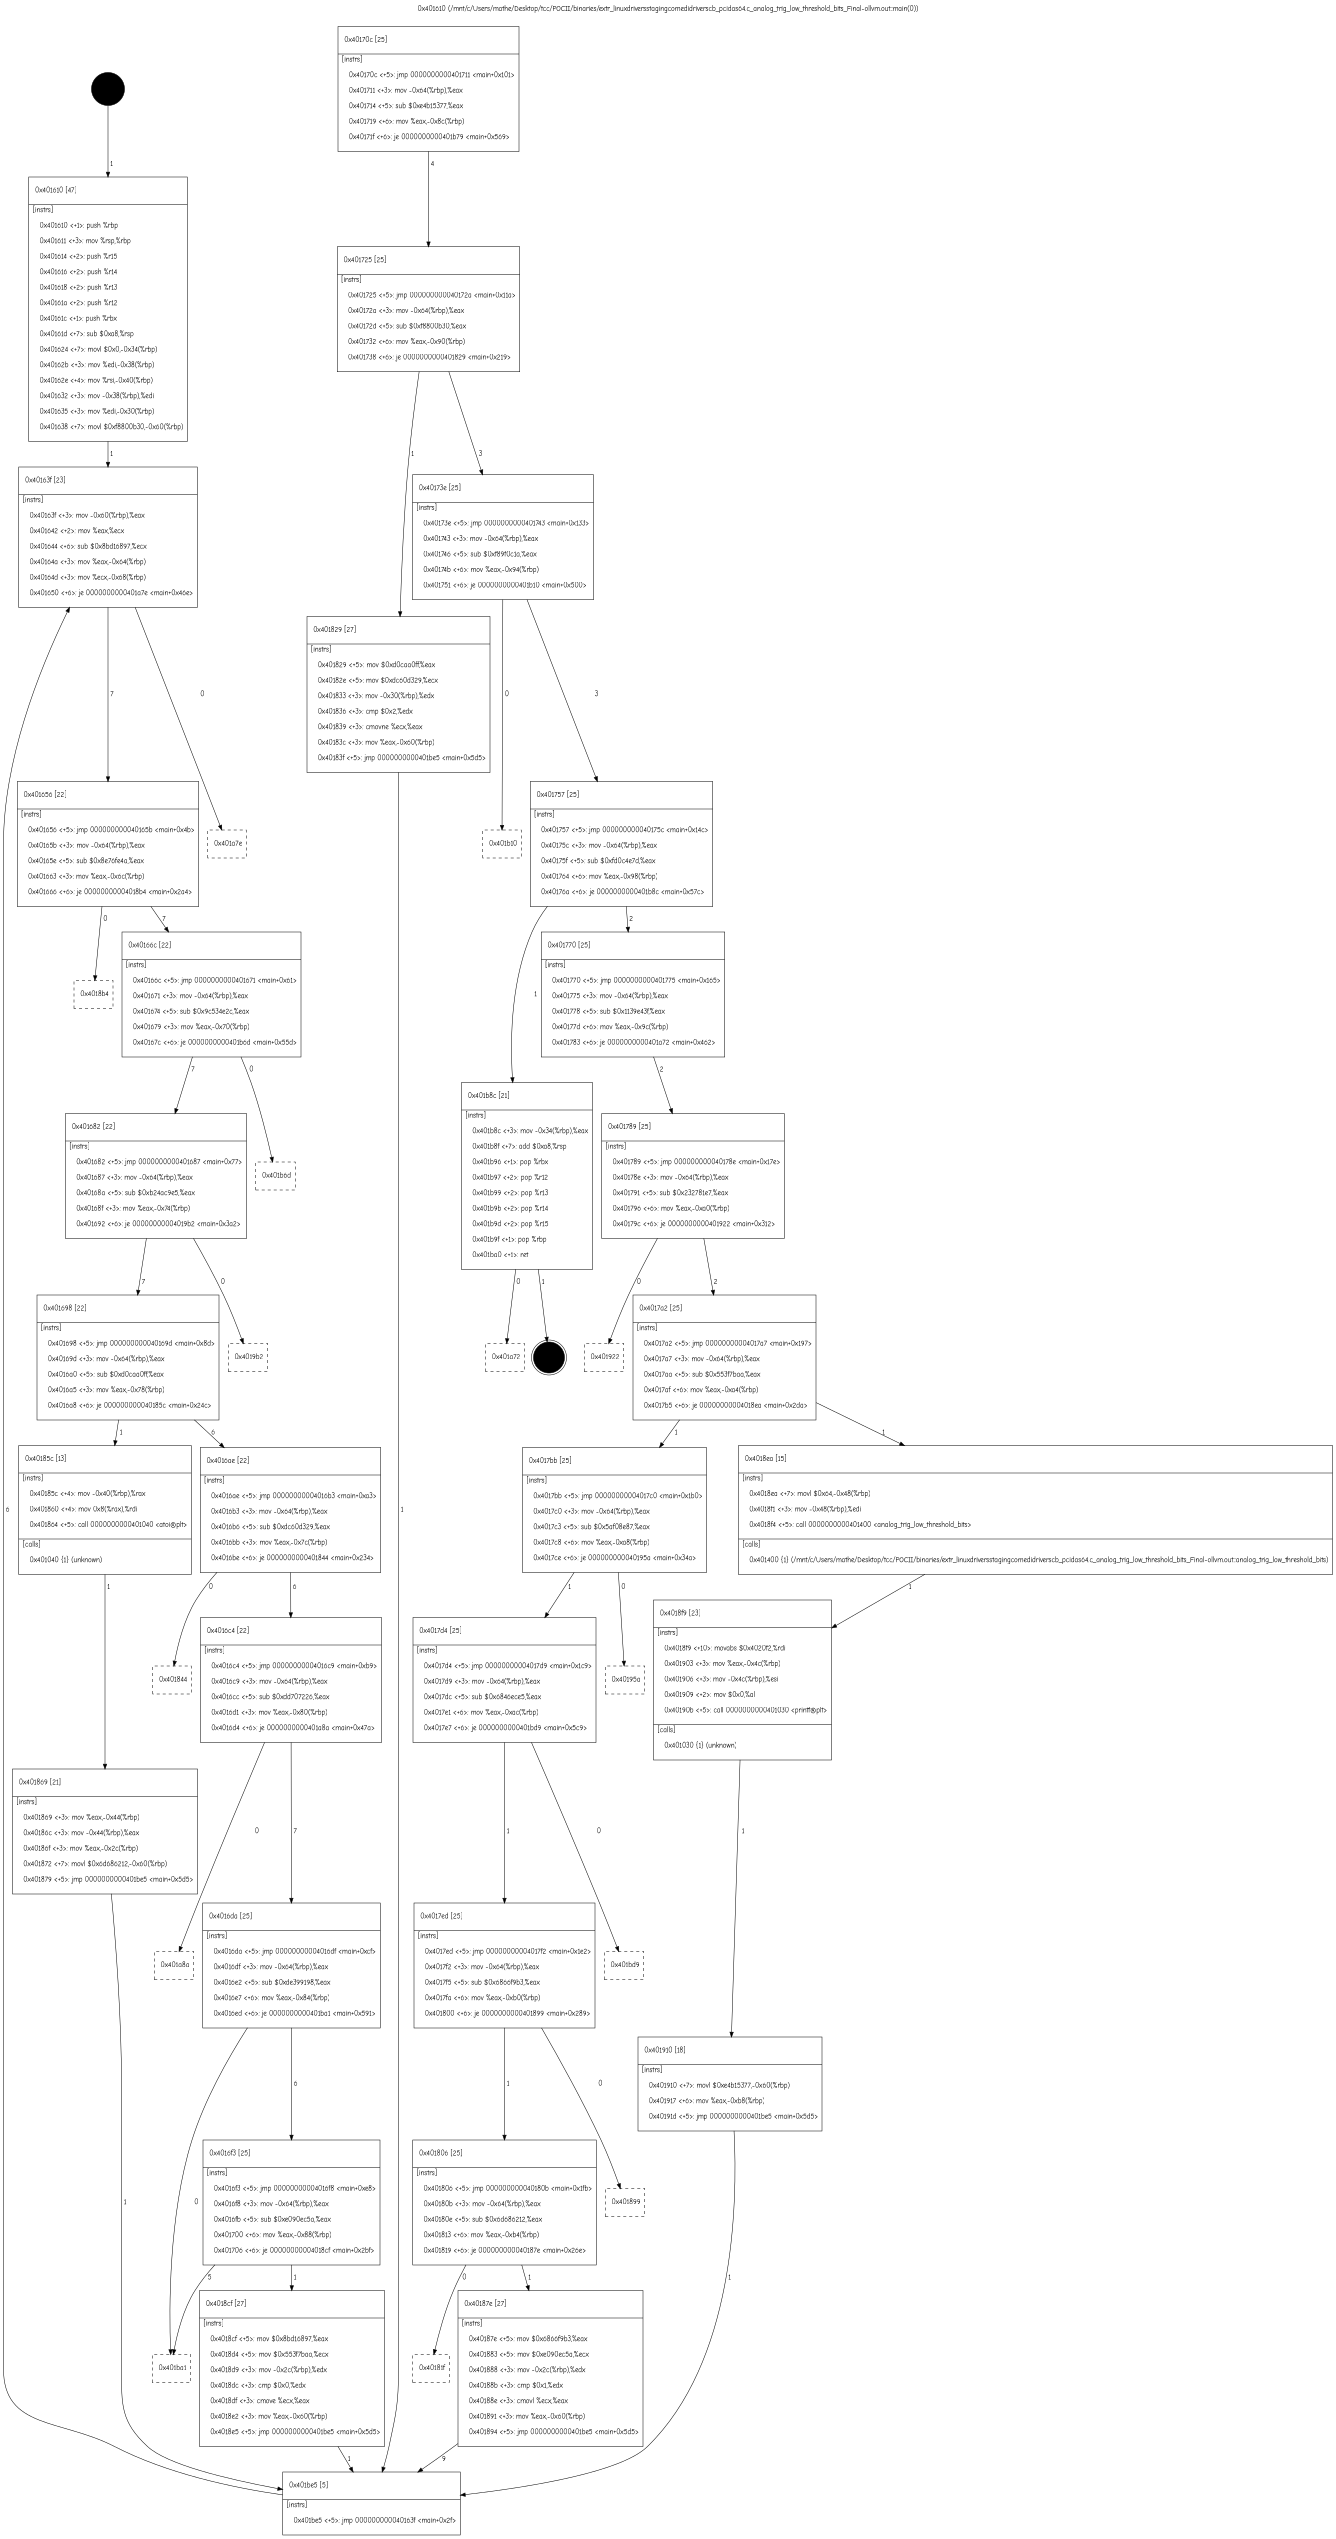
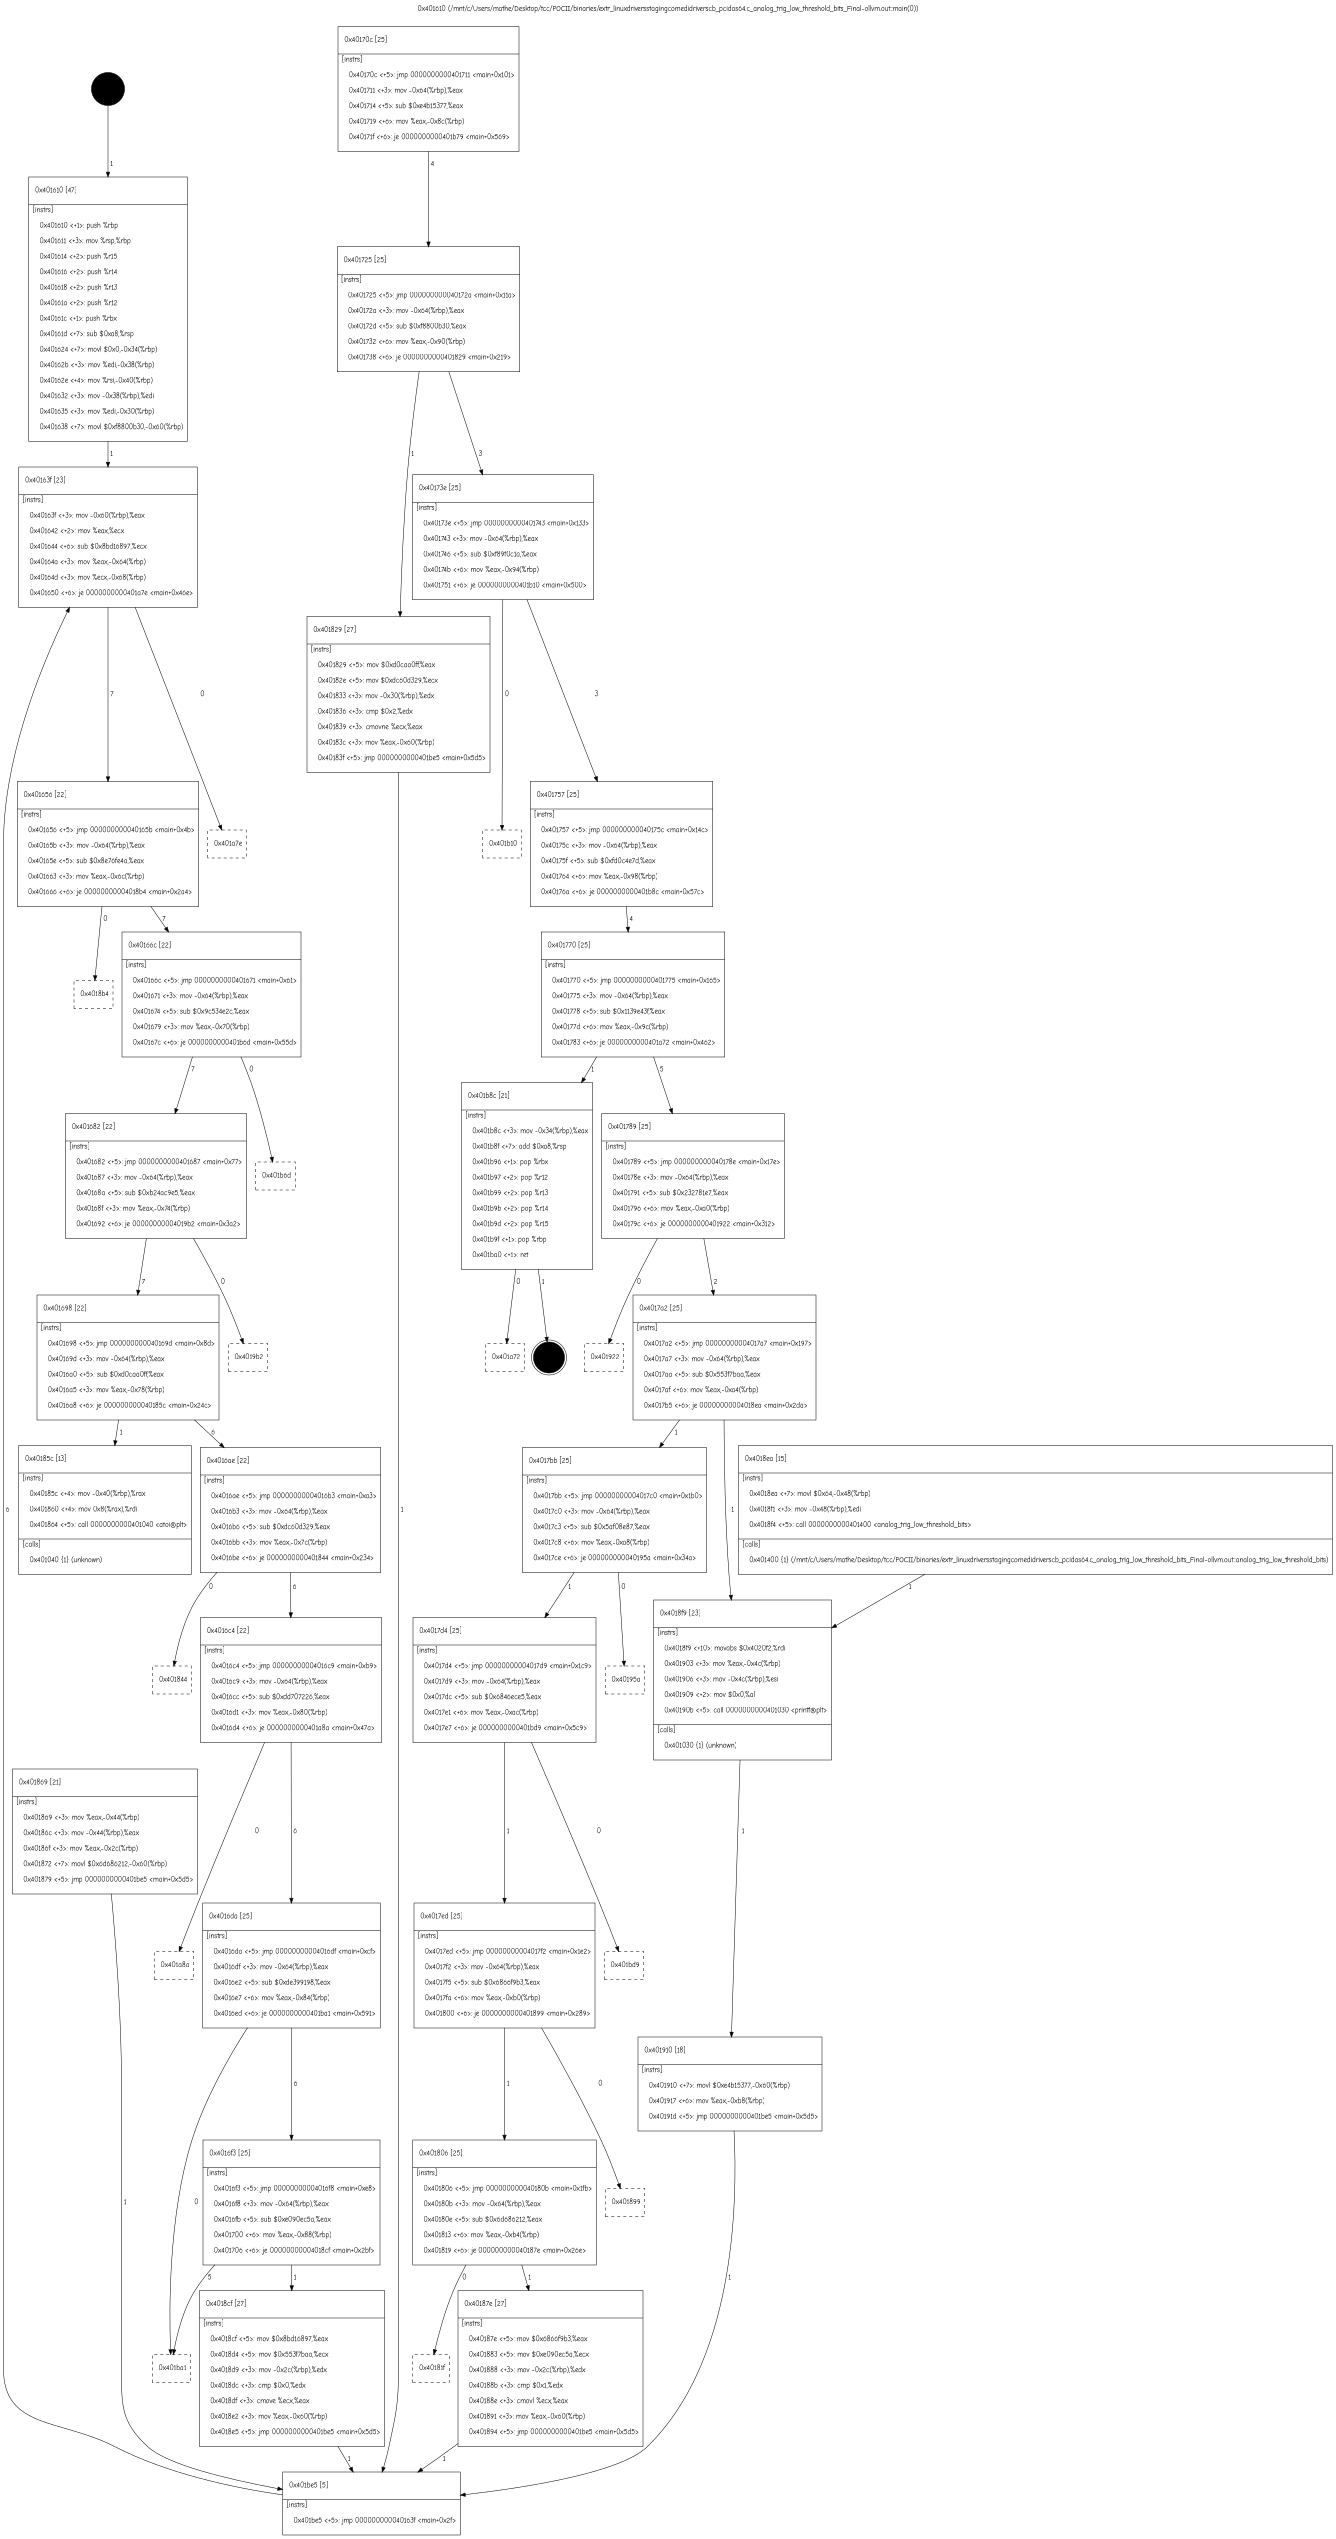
(630, 919) -> (630, 919)
(516, 989) -> (590, 1068)
(661, 1070) -> (661, 1070)
(858, 1423) -> (726, 1508)
(105, 1669) -> none
(294, 1832) -> (294, 1832)
(443, 2459) -> (443, 2459)
